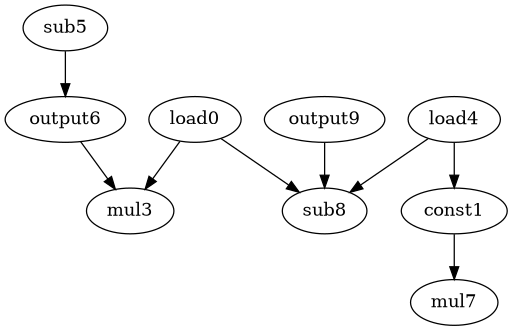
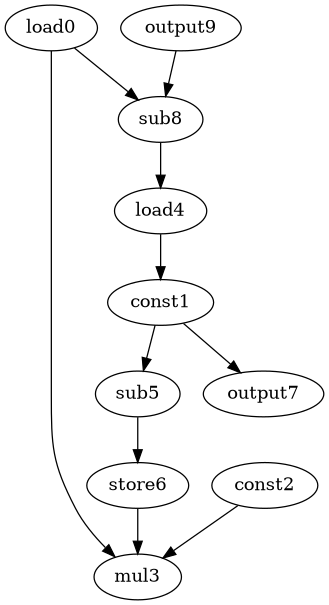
(65, 119) -> (138, 485)
(394, 162) -> (161, 159)
(454, 302) -> (264, 394)
none -> (151, 342)
none -> (265, 485)
